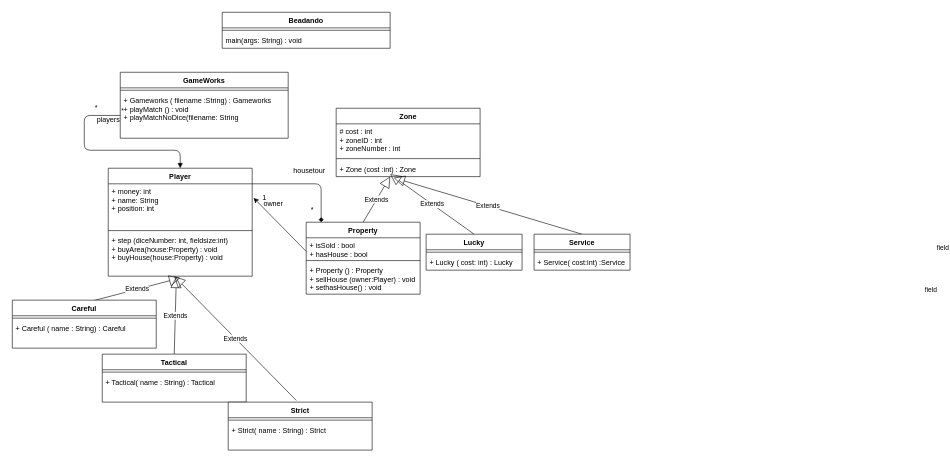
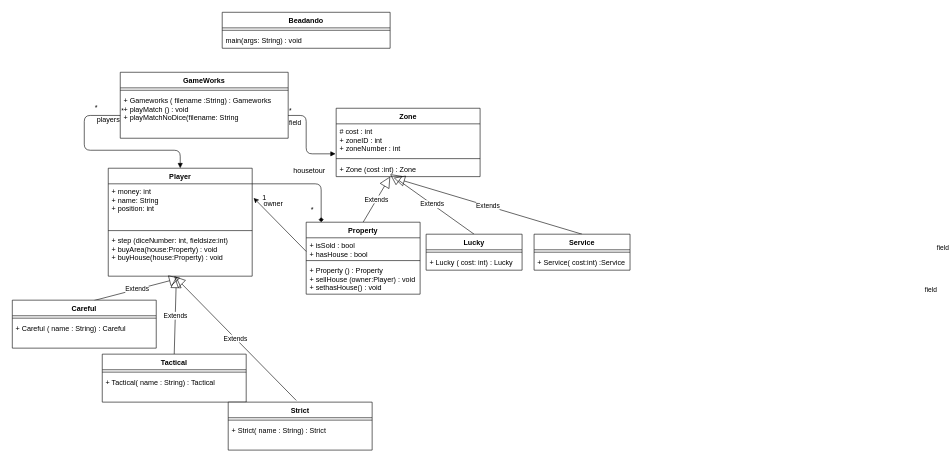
none -> (296, 116)
